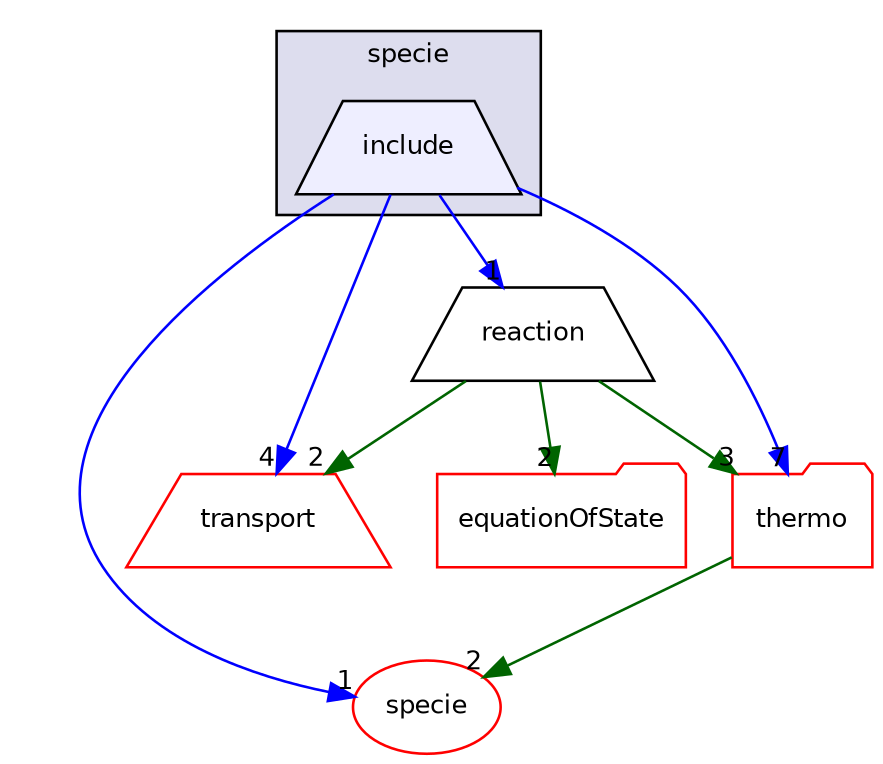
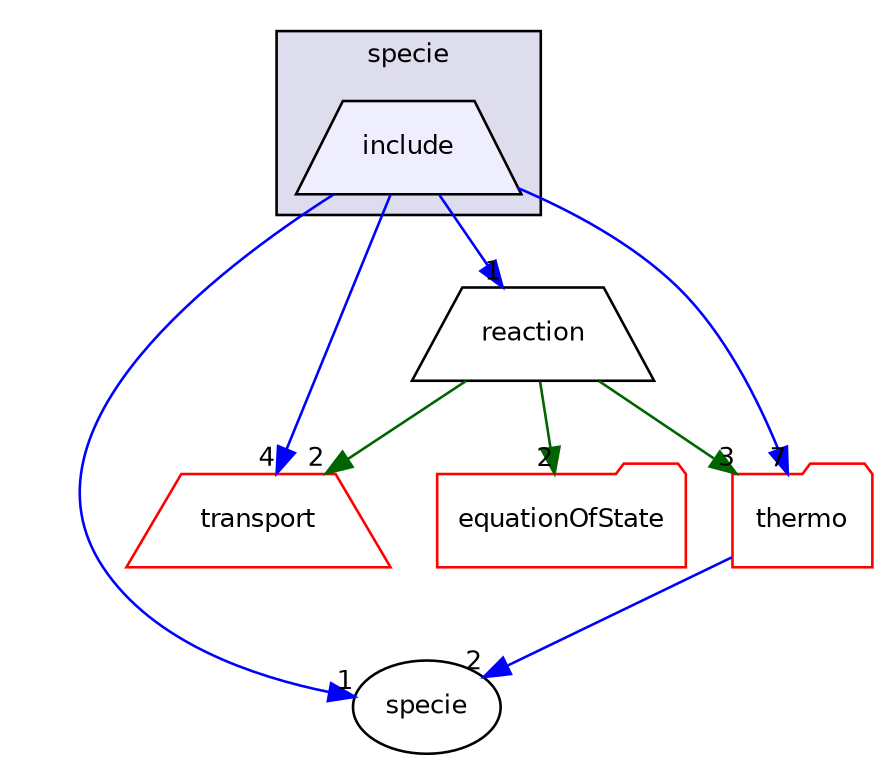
(620, 611) -> (620, 611)
(427, 707) -> (427, 707)
